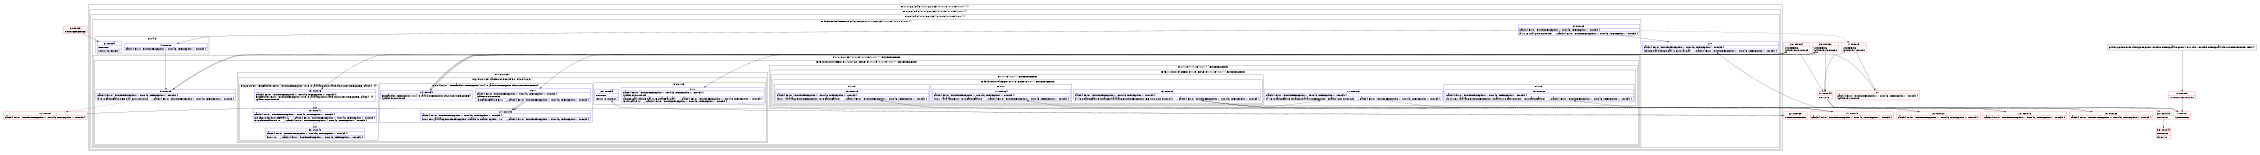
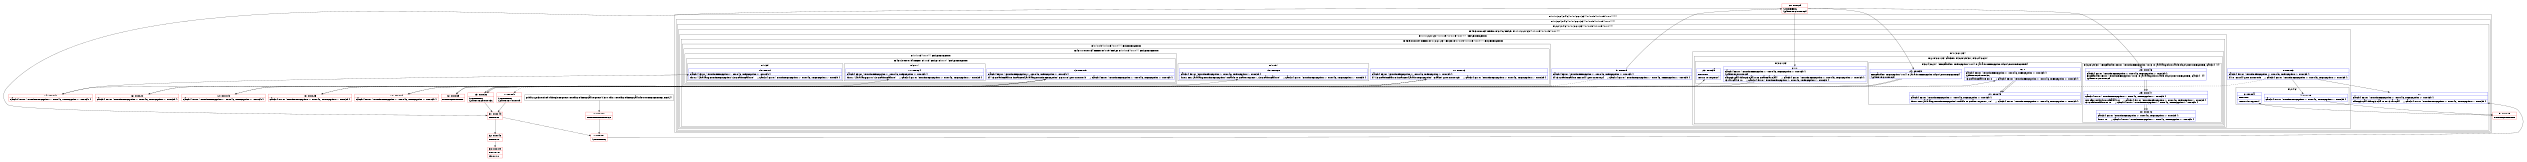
(166, 69) -> (2408, 110)
(852, 87) -> (765, 65)
(1001, 87) -> (915, 65)
(1878, 95) -> none
(1260, 114) -> (1105, 86)
